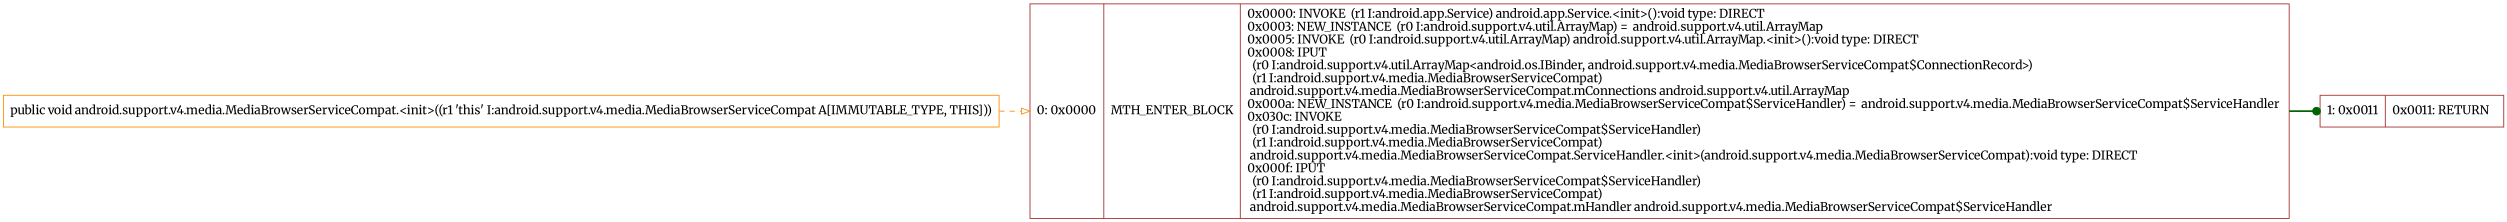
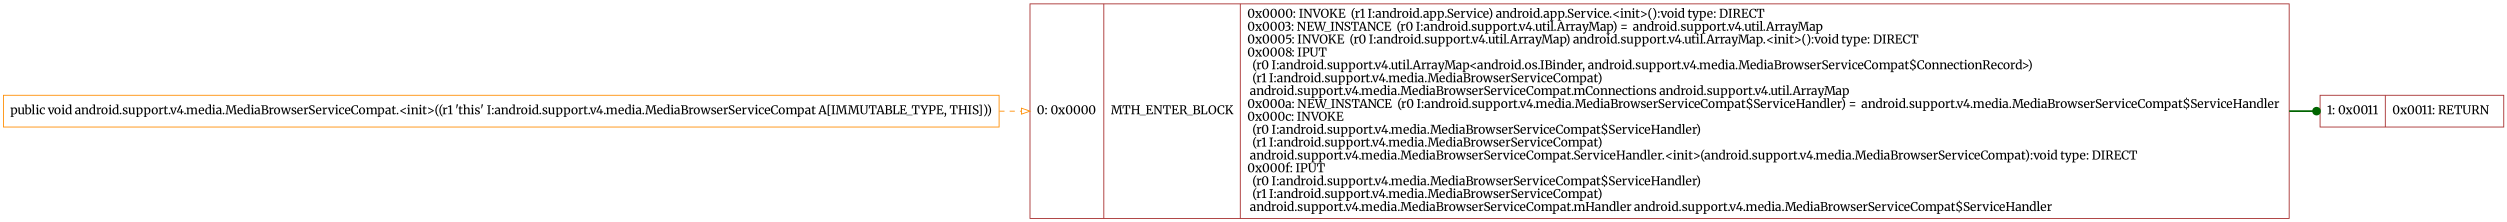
(1297, 117) -> (1298, 117)
